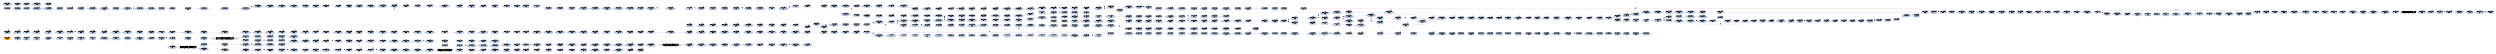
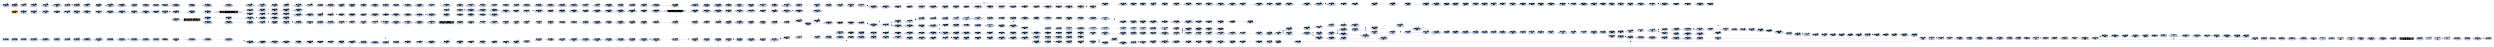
none -> (1652, 4)
none -> (656, 23)
